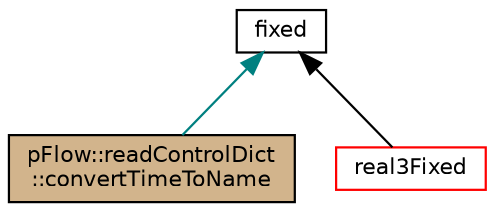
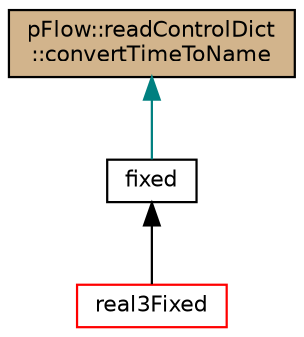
(215, 102) -> (152, 130)
